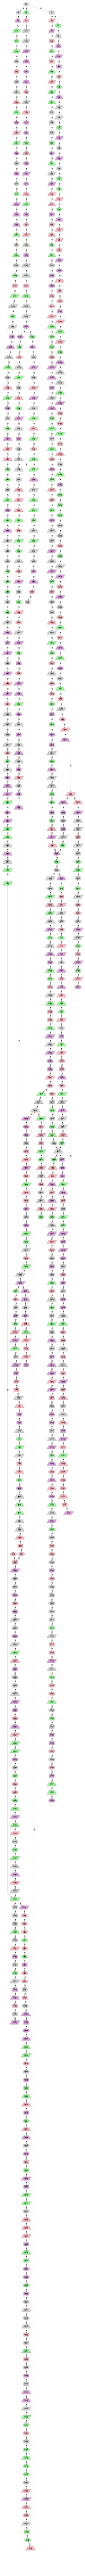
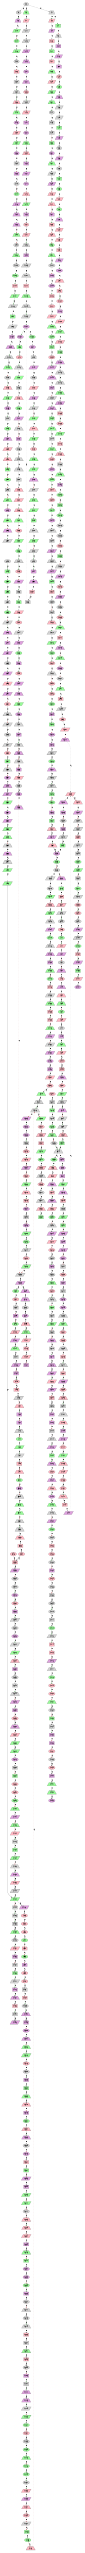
(7, 551) -> none
